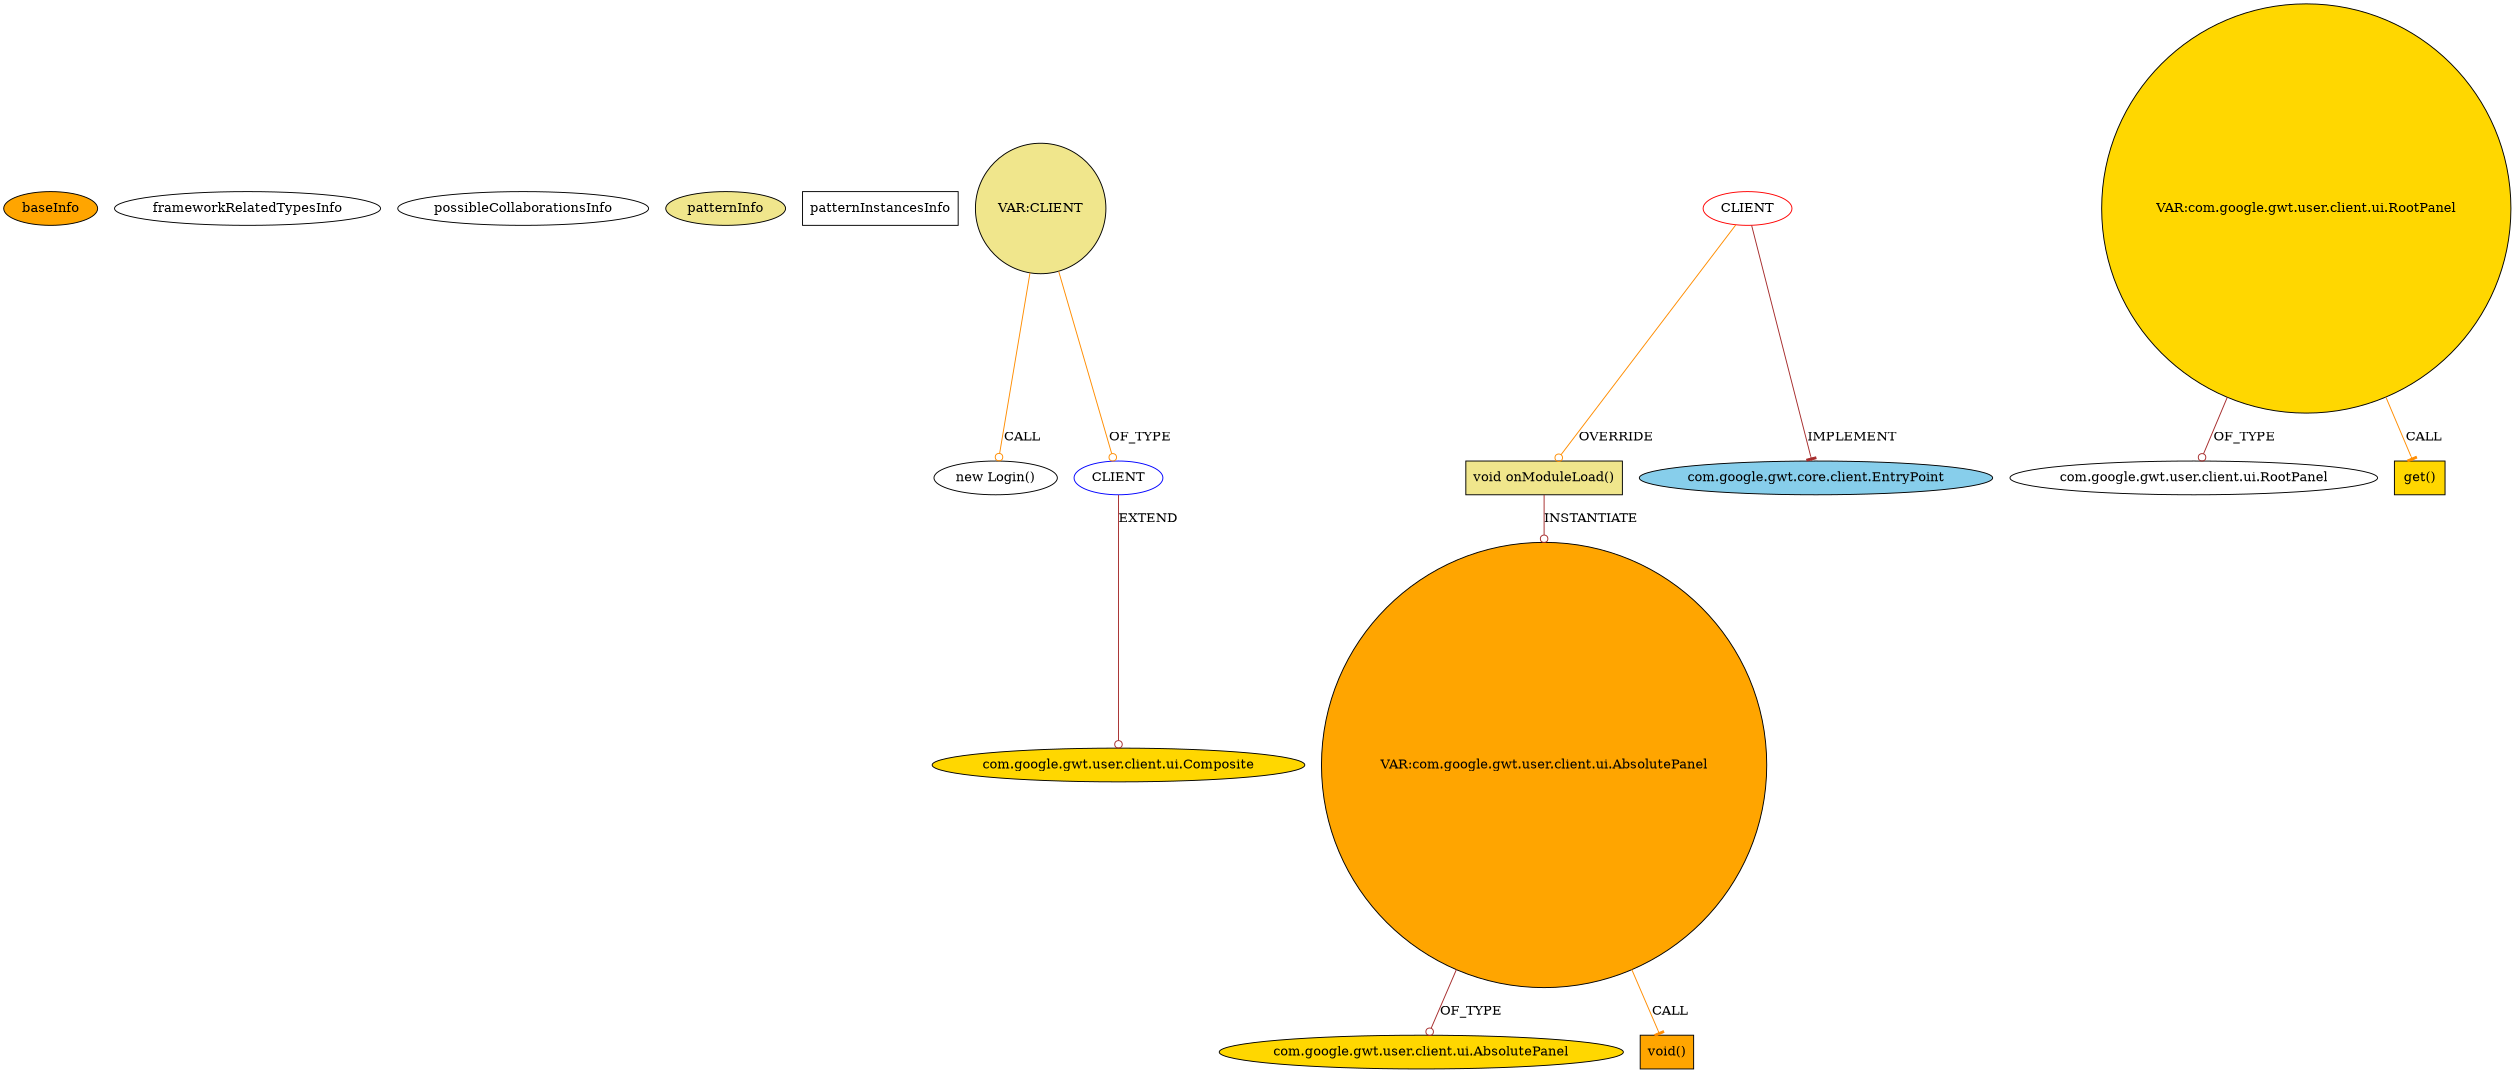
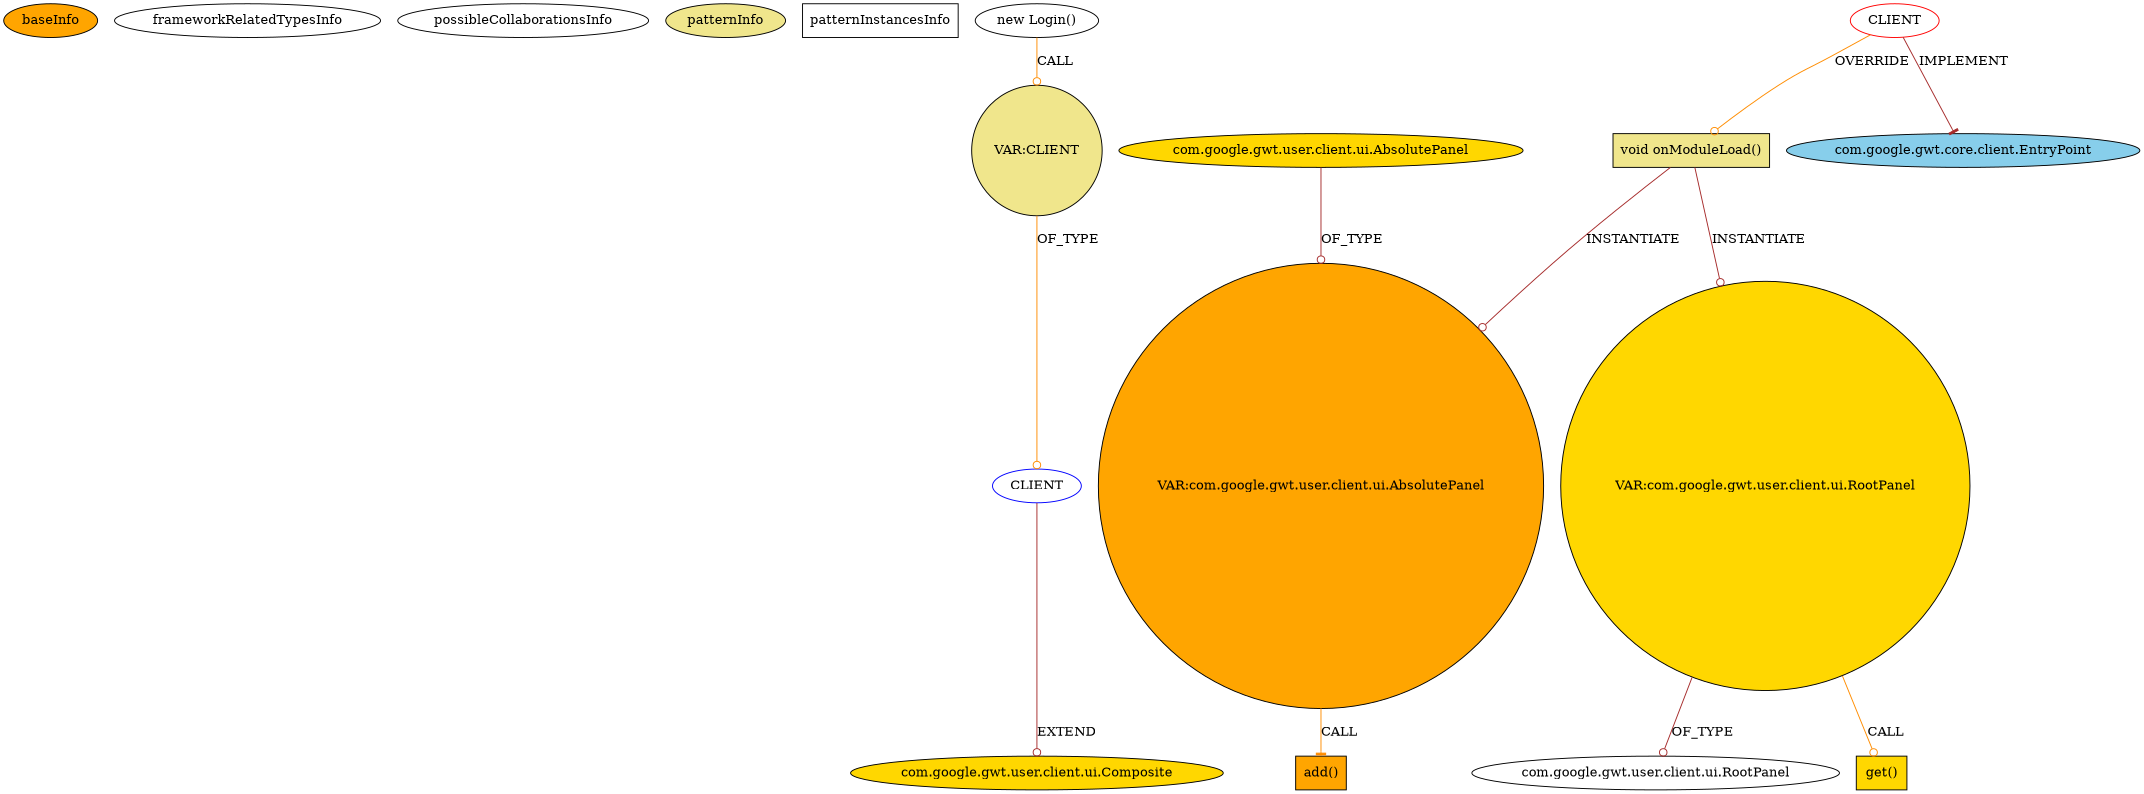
none -> (1707, 223)
(1015, 363) -> (1037, 57)
(2398, 427) -> (1857, 712)
(1444, 999) -> (1321, 212)
(1667, 1052) -> (1321, 773)
